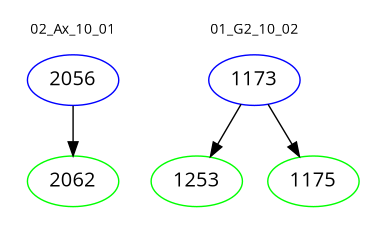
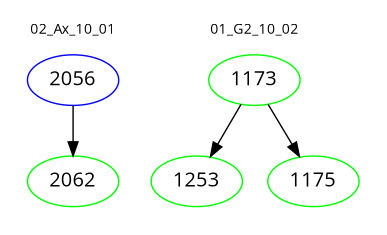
(254, 80) -> (254, 80)
